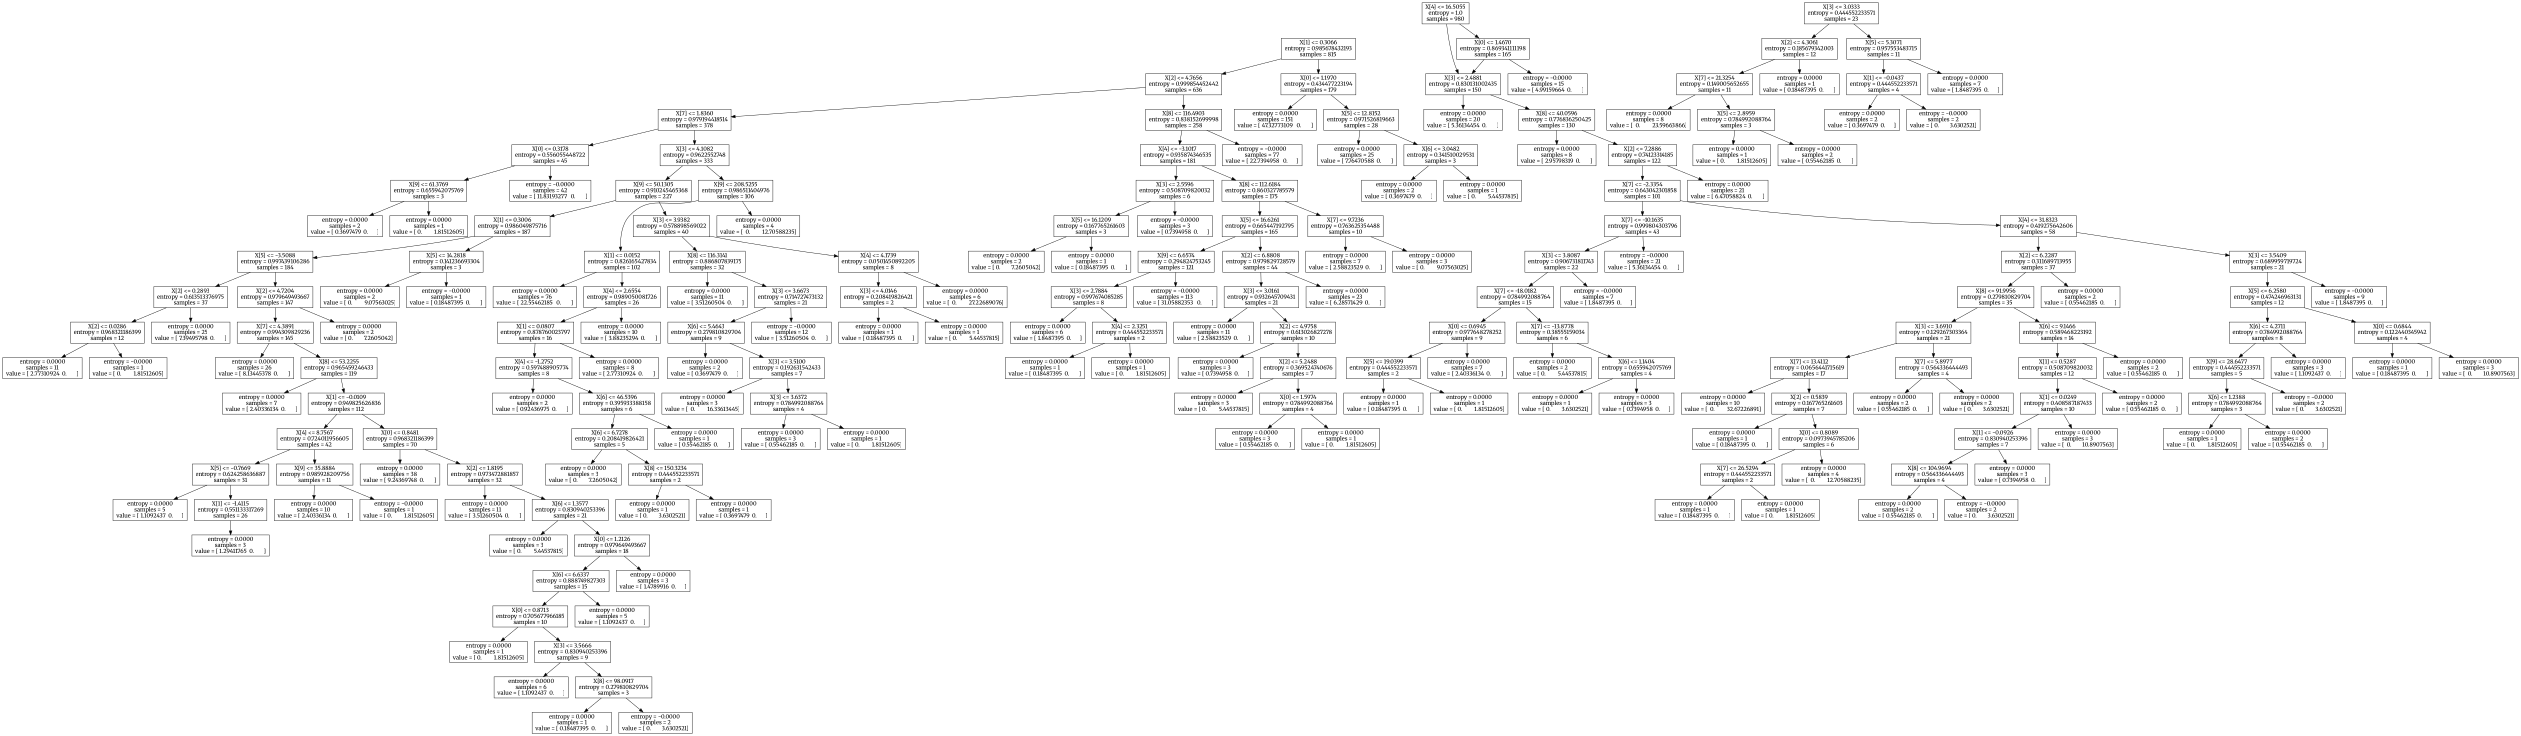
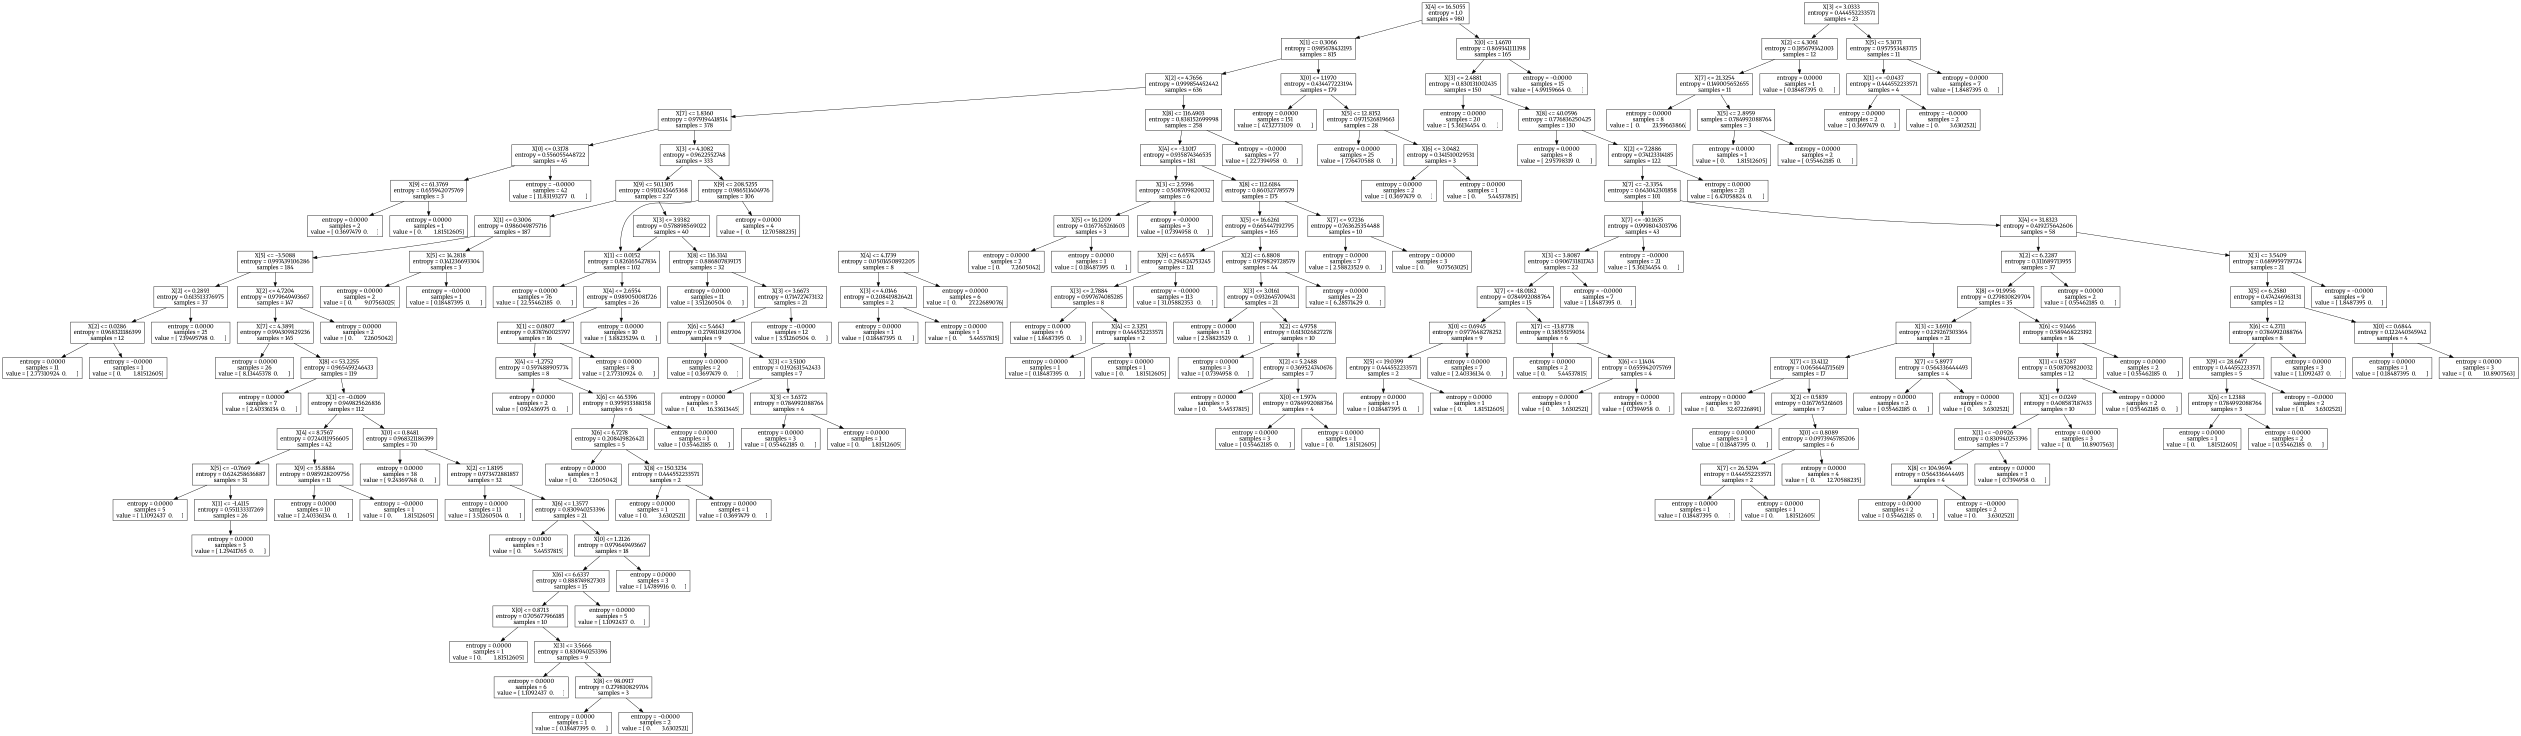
(1450, 47) -> (1391, 29)
(1736, 120) -> (1736, 120)
(772, 247) -> (648, 243)
